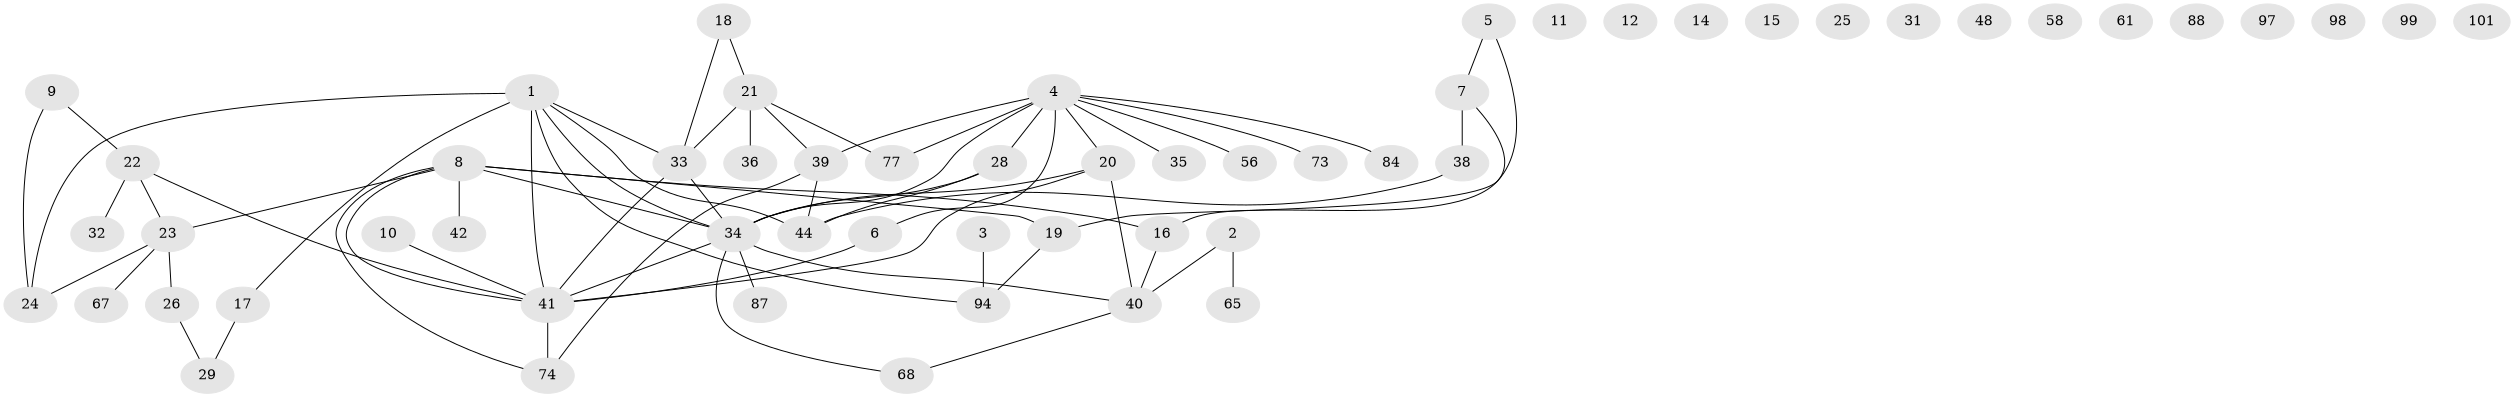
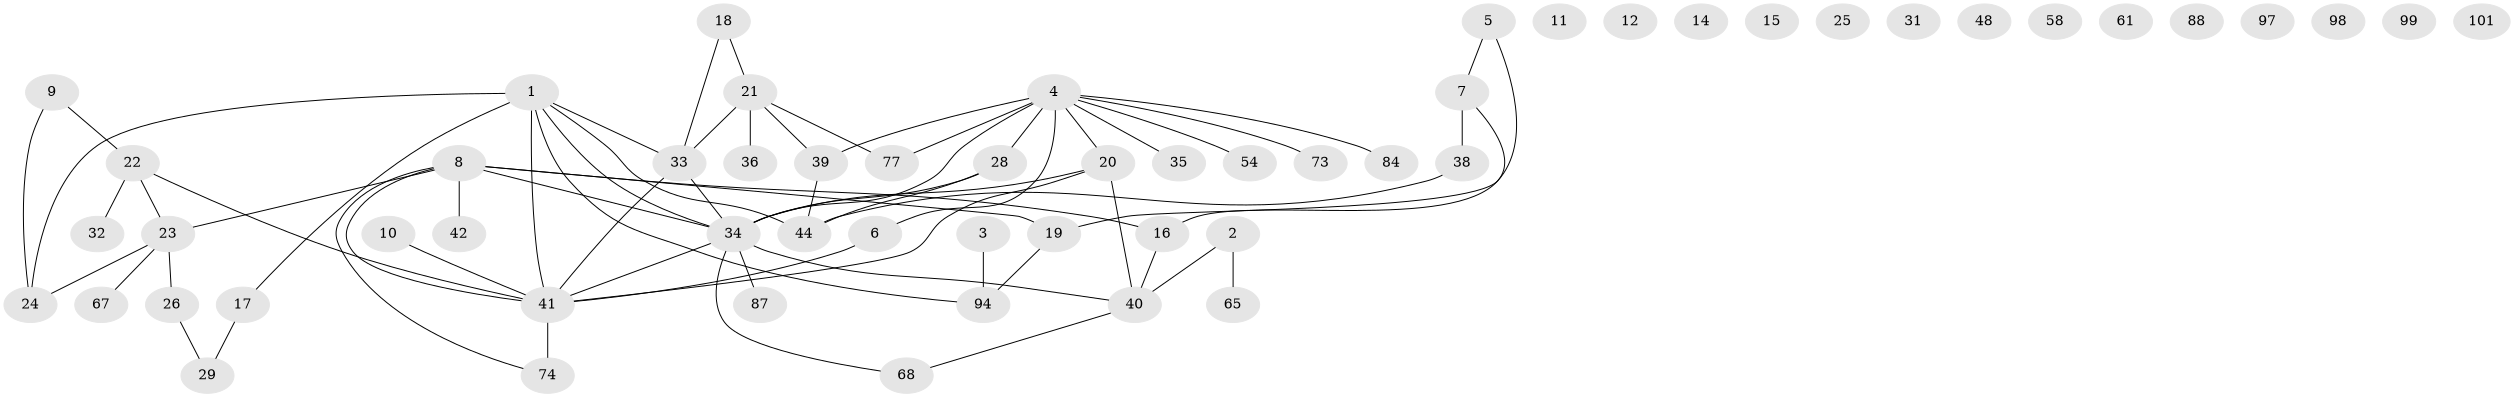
(1250, 163) -> (1250, 163)
(657, 249) -> none
